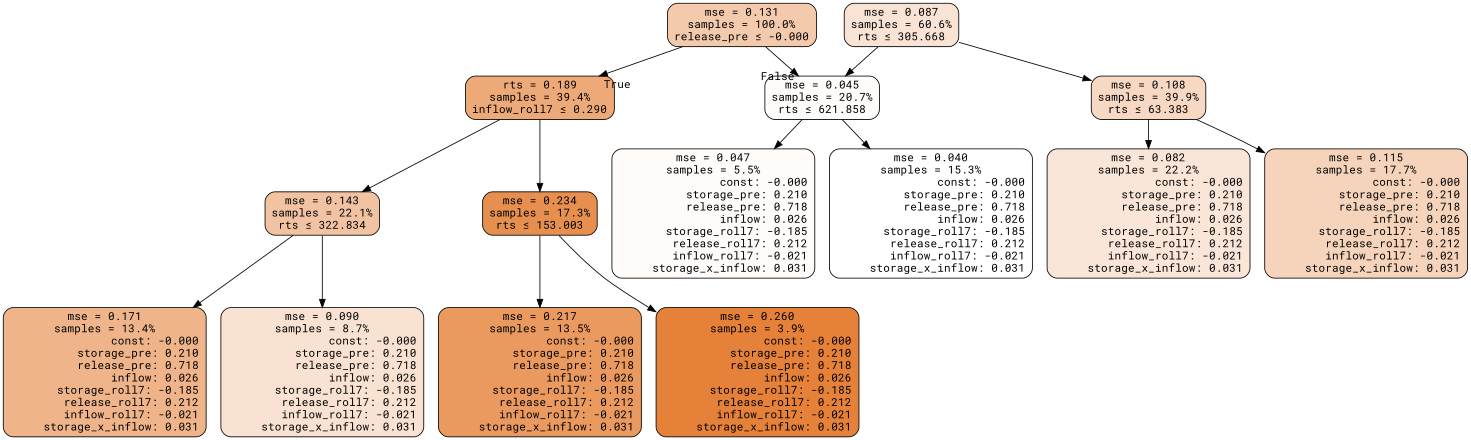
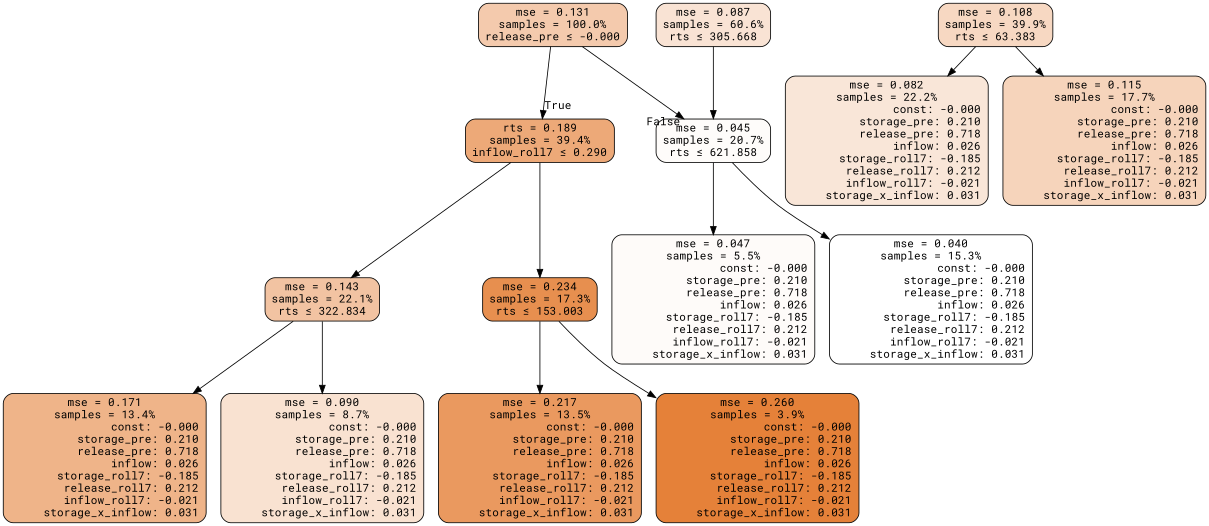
(1021, 60) -> none
